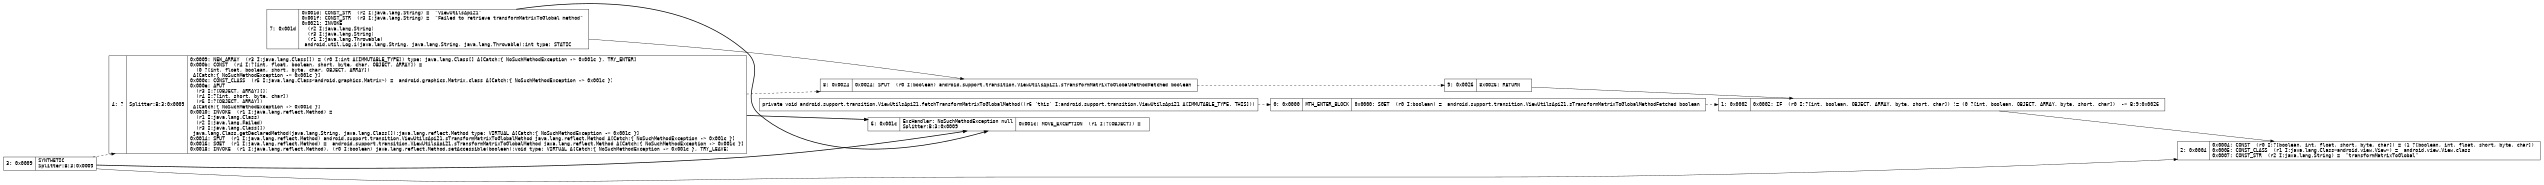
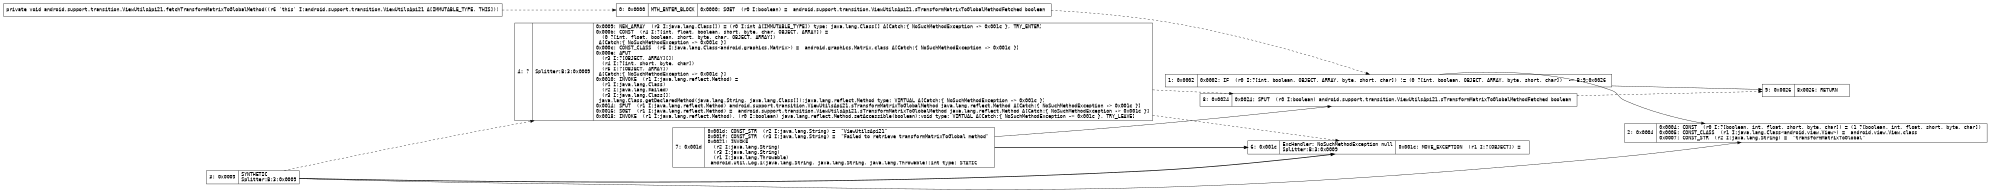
(1661, 93) -> (1685, 88)
(806, 117) -> (1244, 128)
